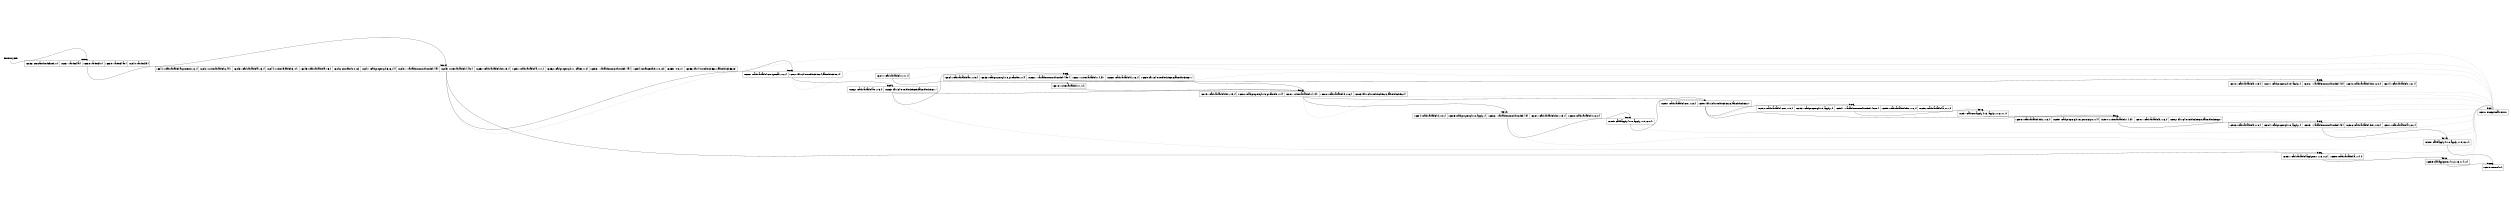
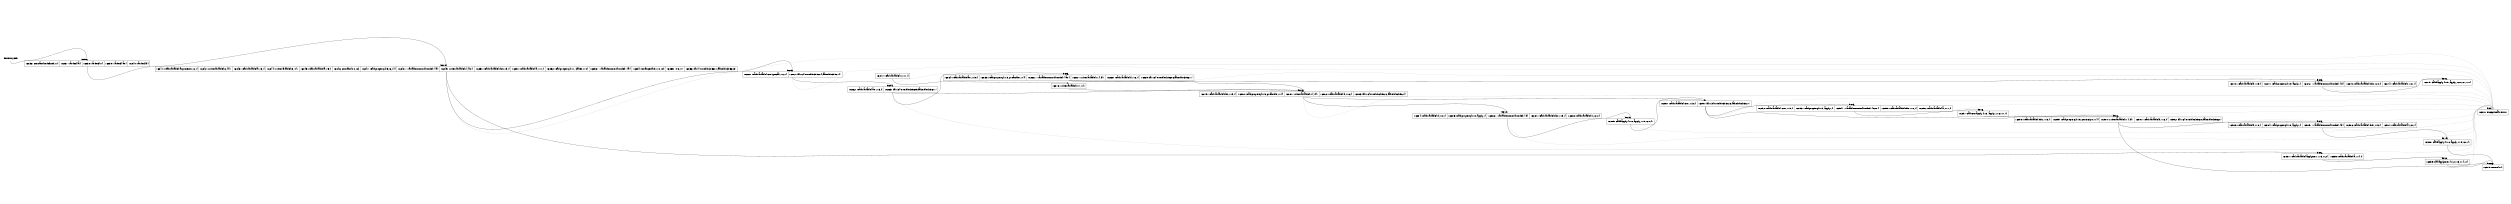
none -> (2447, 83)
none -> (2297, 171)
